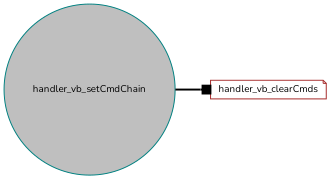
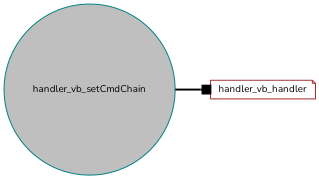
(268, 90) -> (263, 90)
